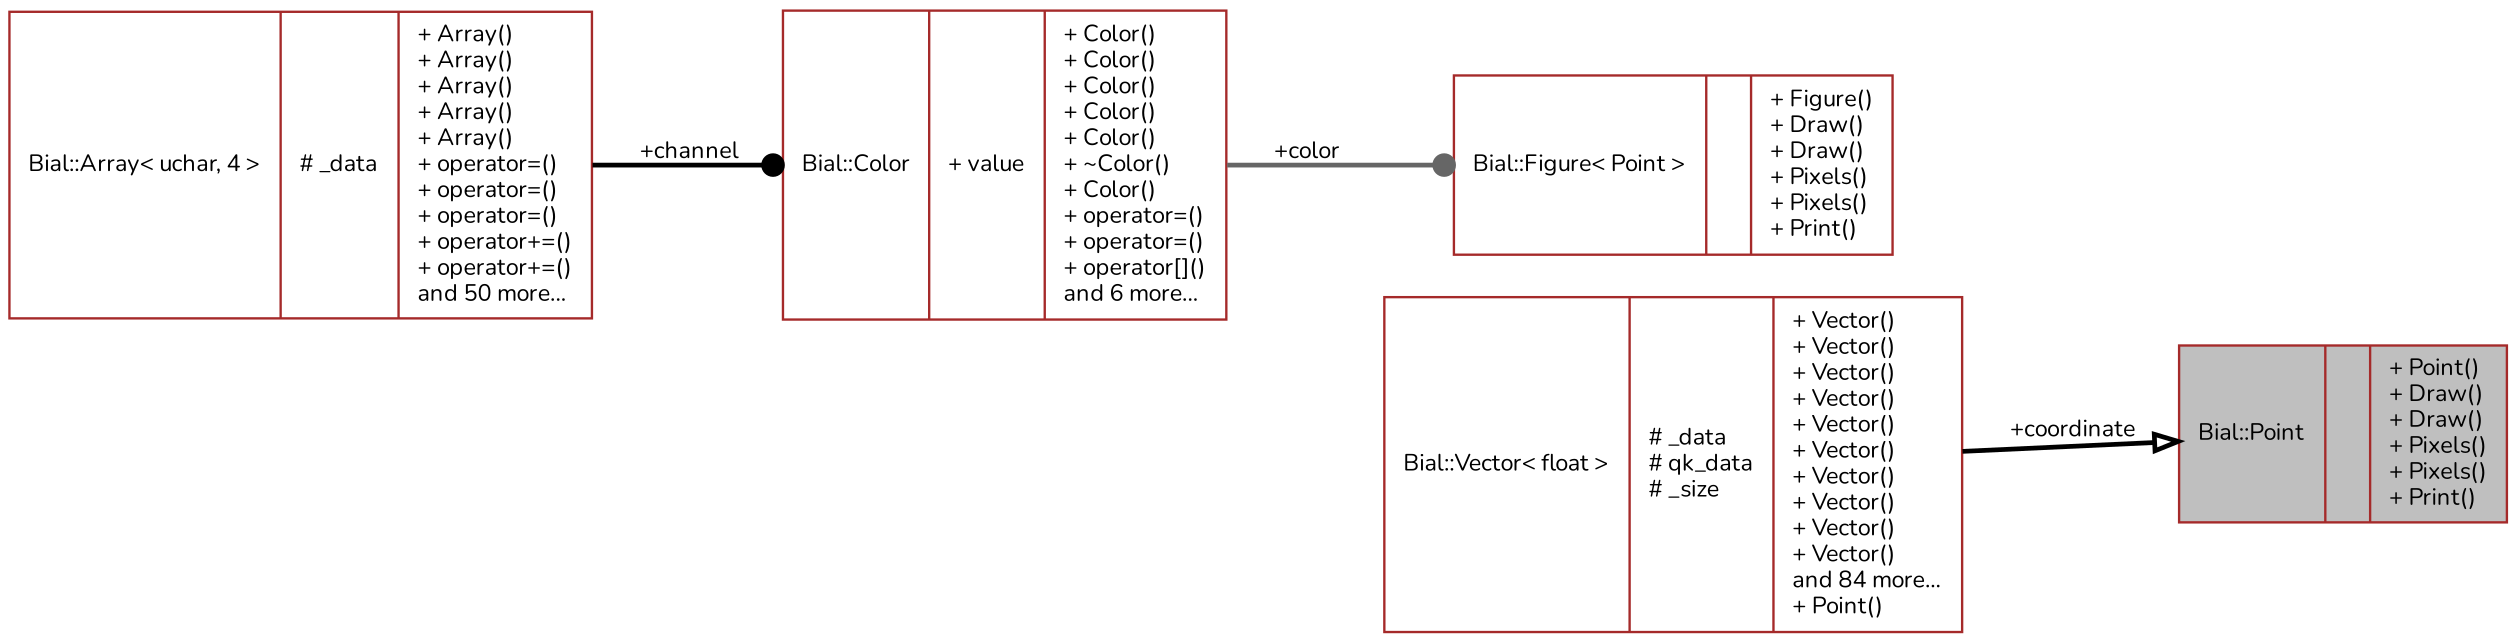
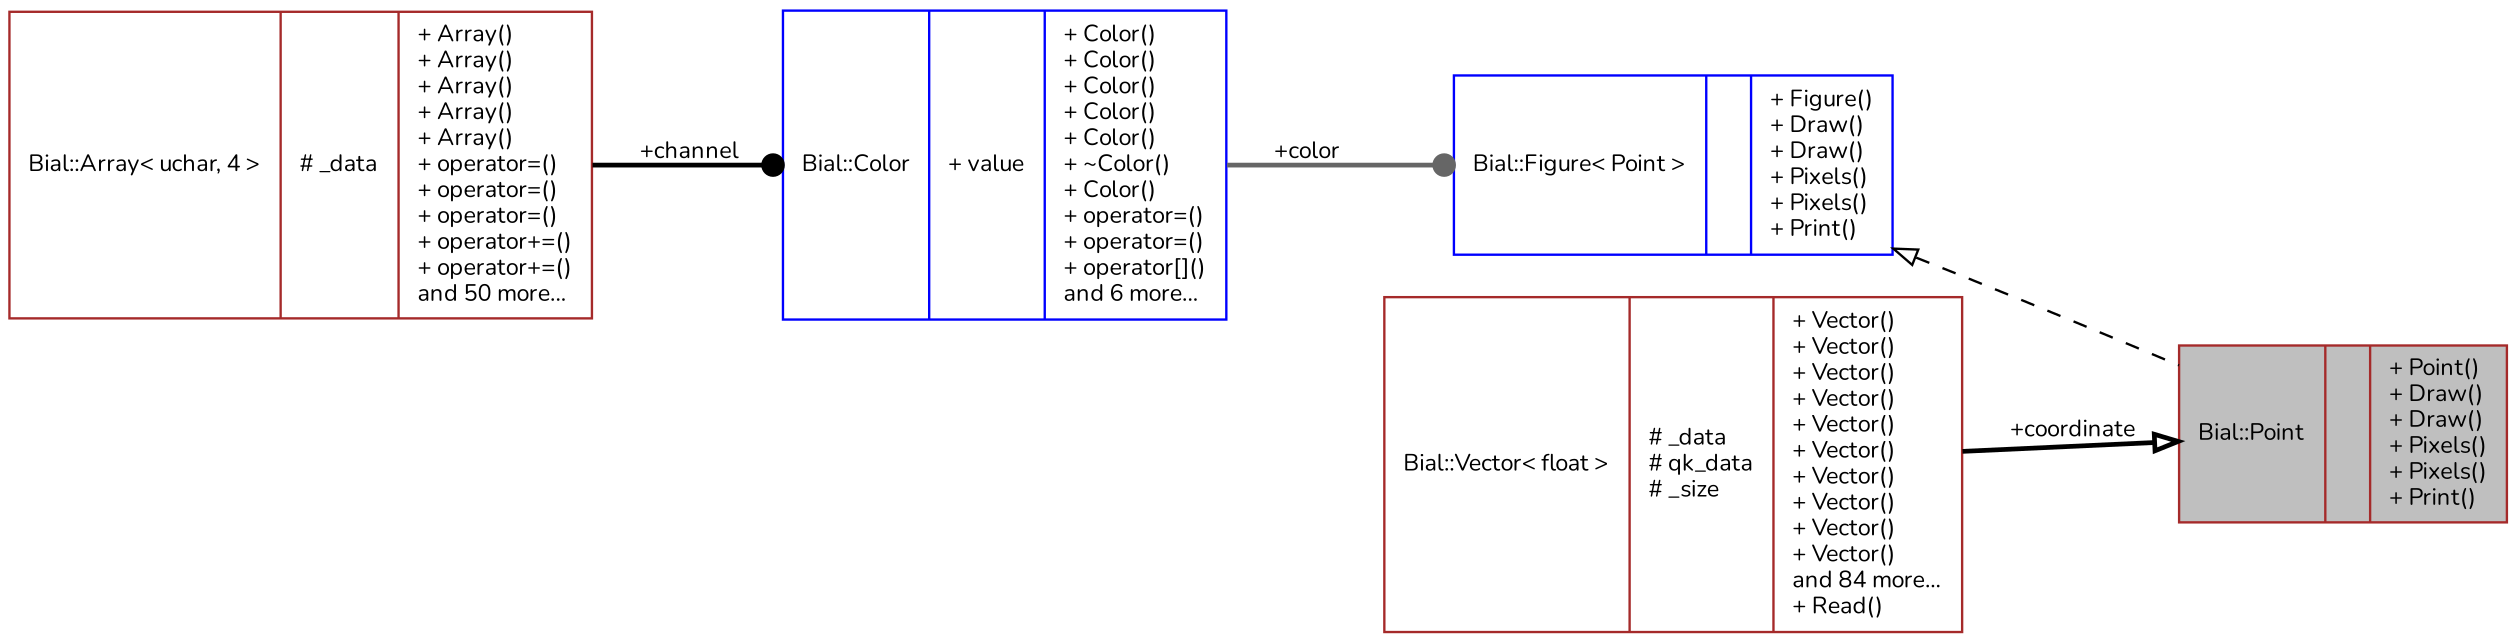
(1005, 165) -> (1005, 165)
(1673, 165) -> (1673, 165)
none -> (2048, 311)
(1838, 606) -> (1838, 606)
